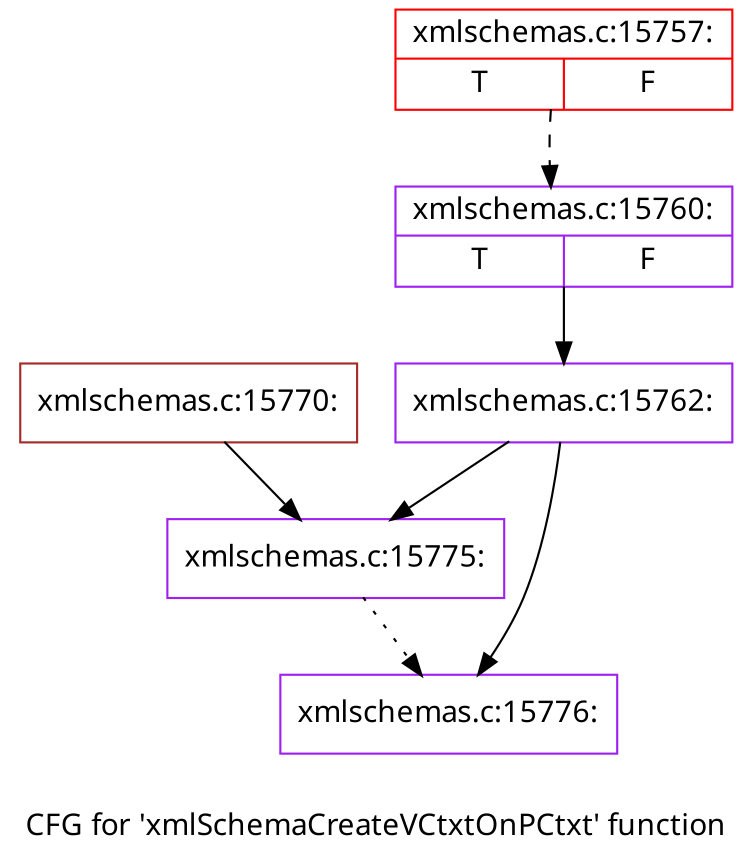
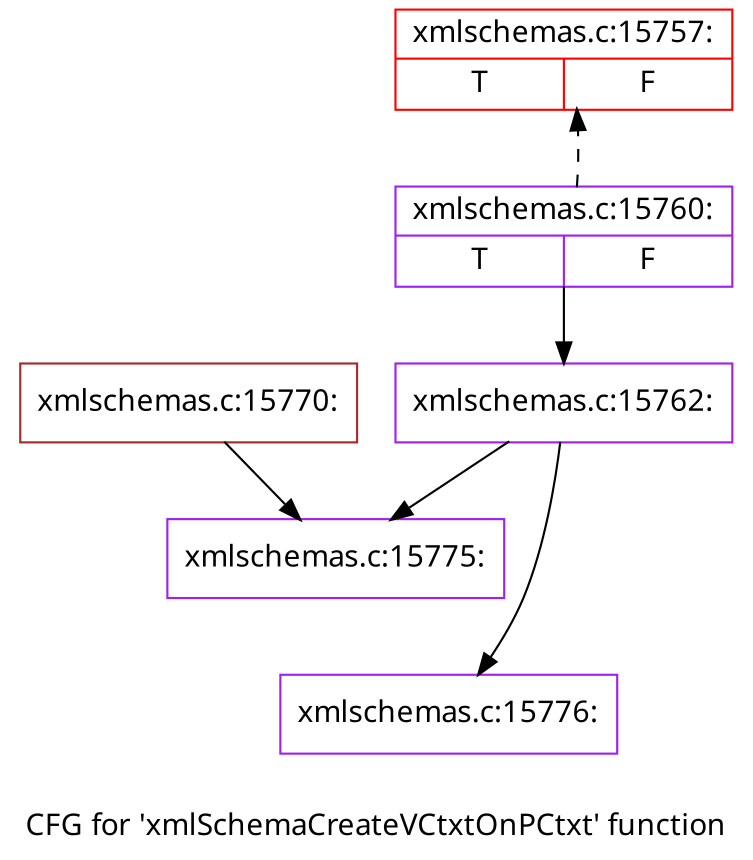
(550, 137) -> (578, 159)
(386, 628) -> none
